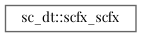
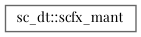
(71, 19) -> (71, 19)
